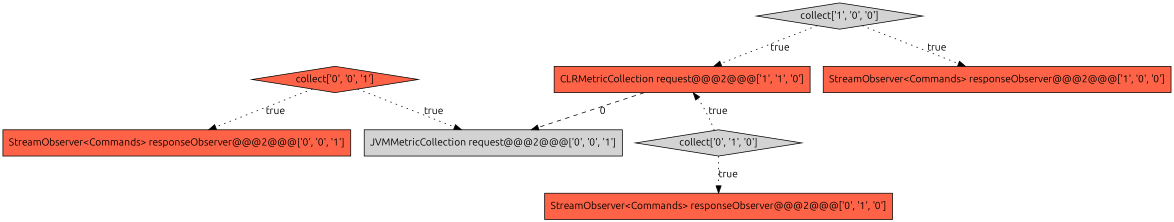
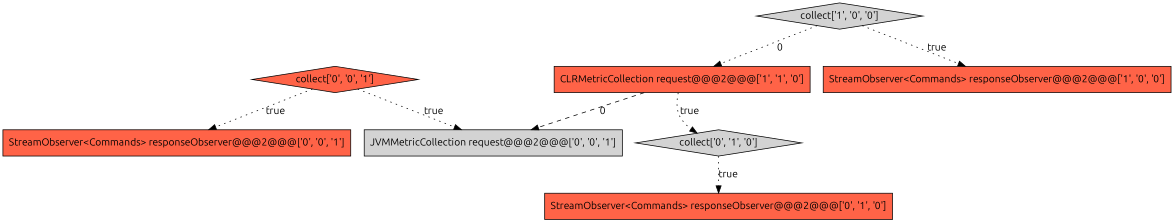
(780, 48) -> (780, 48)
(707, 114) -> (678, 113)
